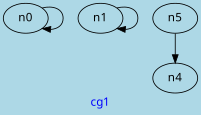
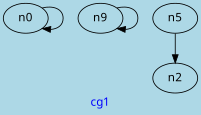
(100, 18) -> (100, 18)
(175, 78) -> (175, 78)
